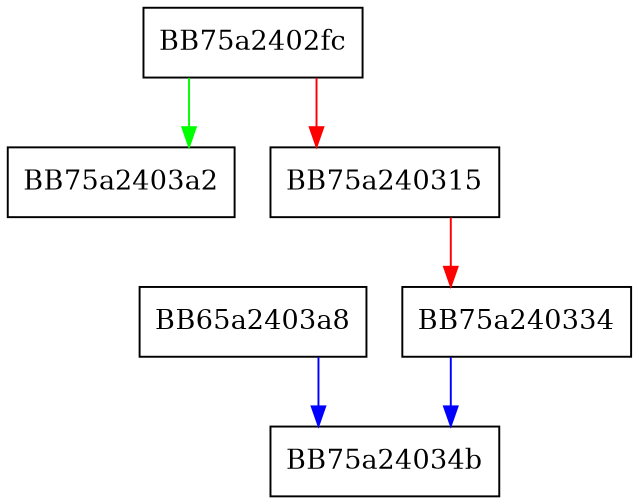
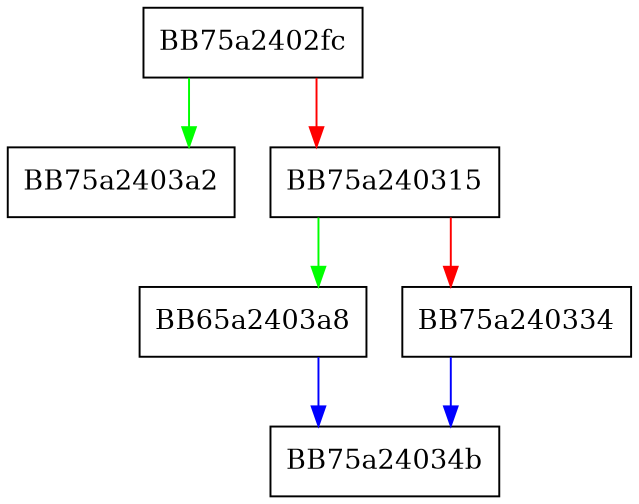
none -> (318, 242)
